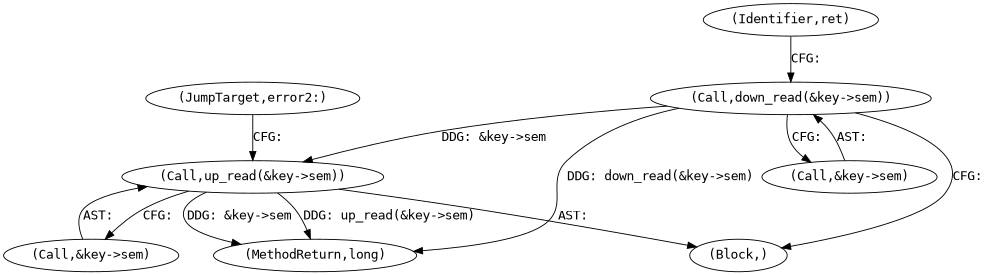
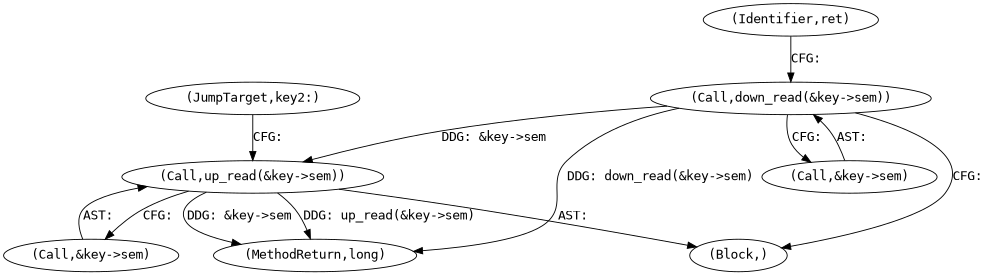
(253, 98) -> (253, 98)
